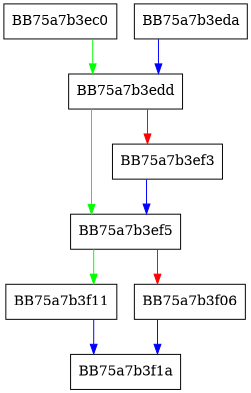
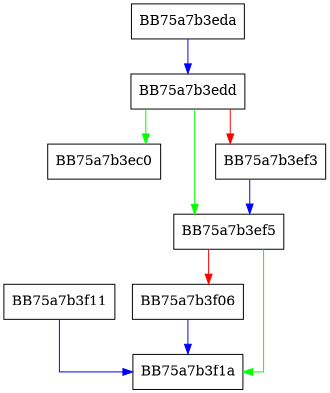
(93, 51) -> (146, 122)
(94, 262) -> (264, 316)
